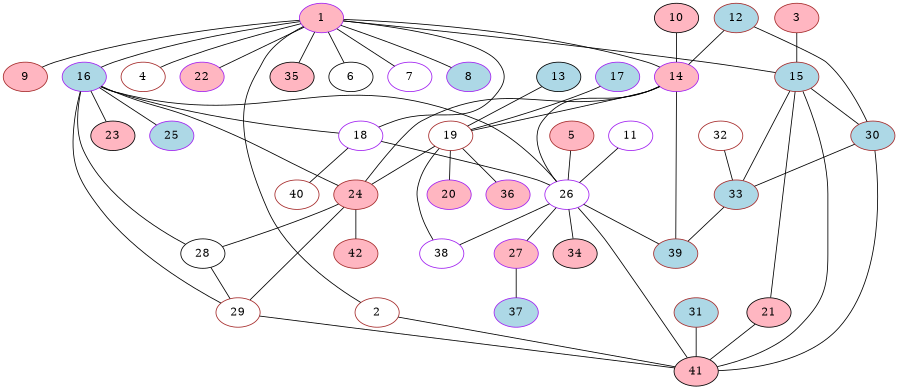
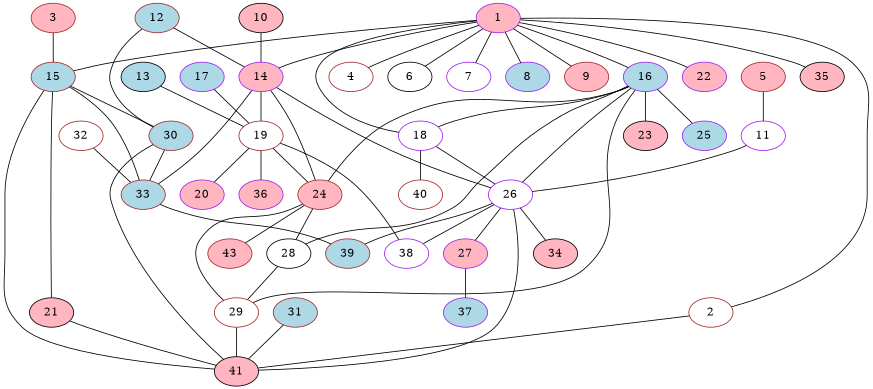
(569, 165) -> (763, 106)
(676, 165) -> (209, 142)
(356, 254) -> (230, 254)
